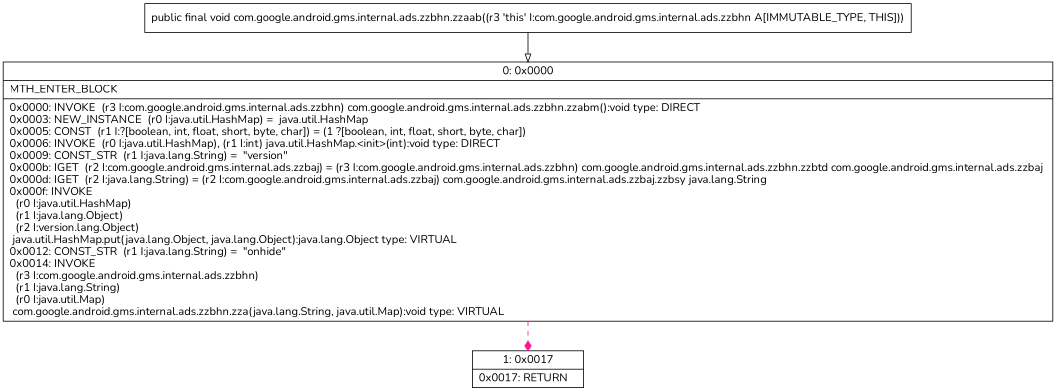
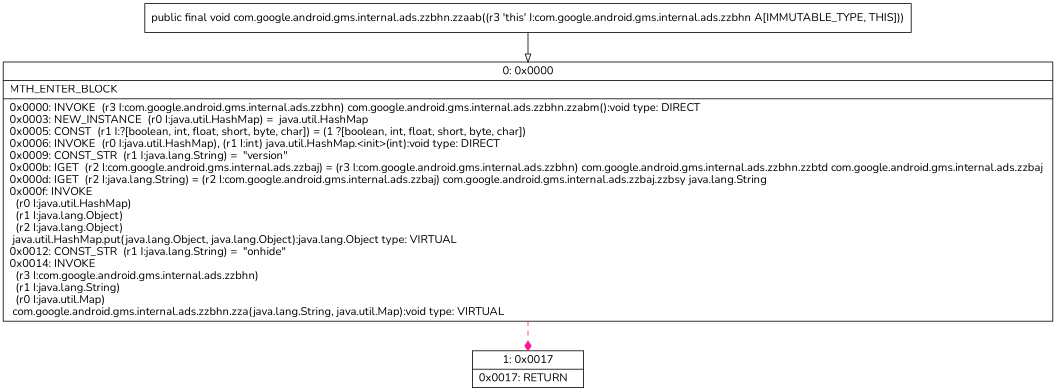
(75, 228) -> (66, 228)
